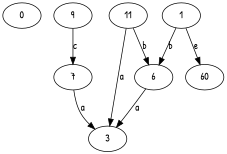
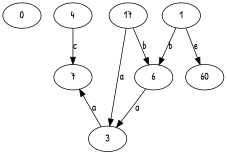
(73, 16) -> (73, 16)
(128, 16) -> (128, 16)
(78, 109) -> (92, 111)
